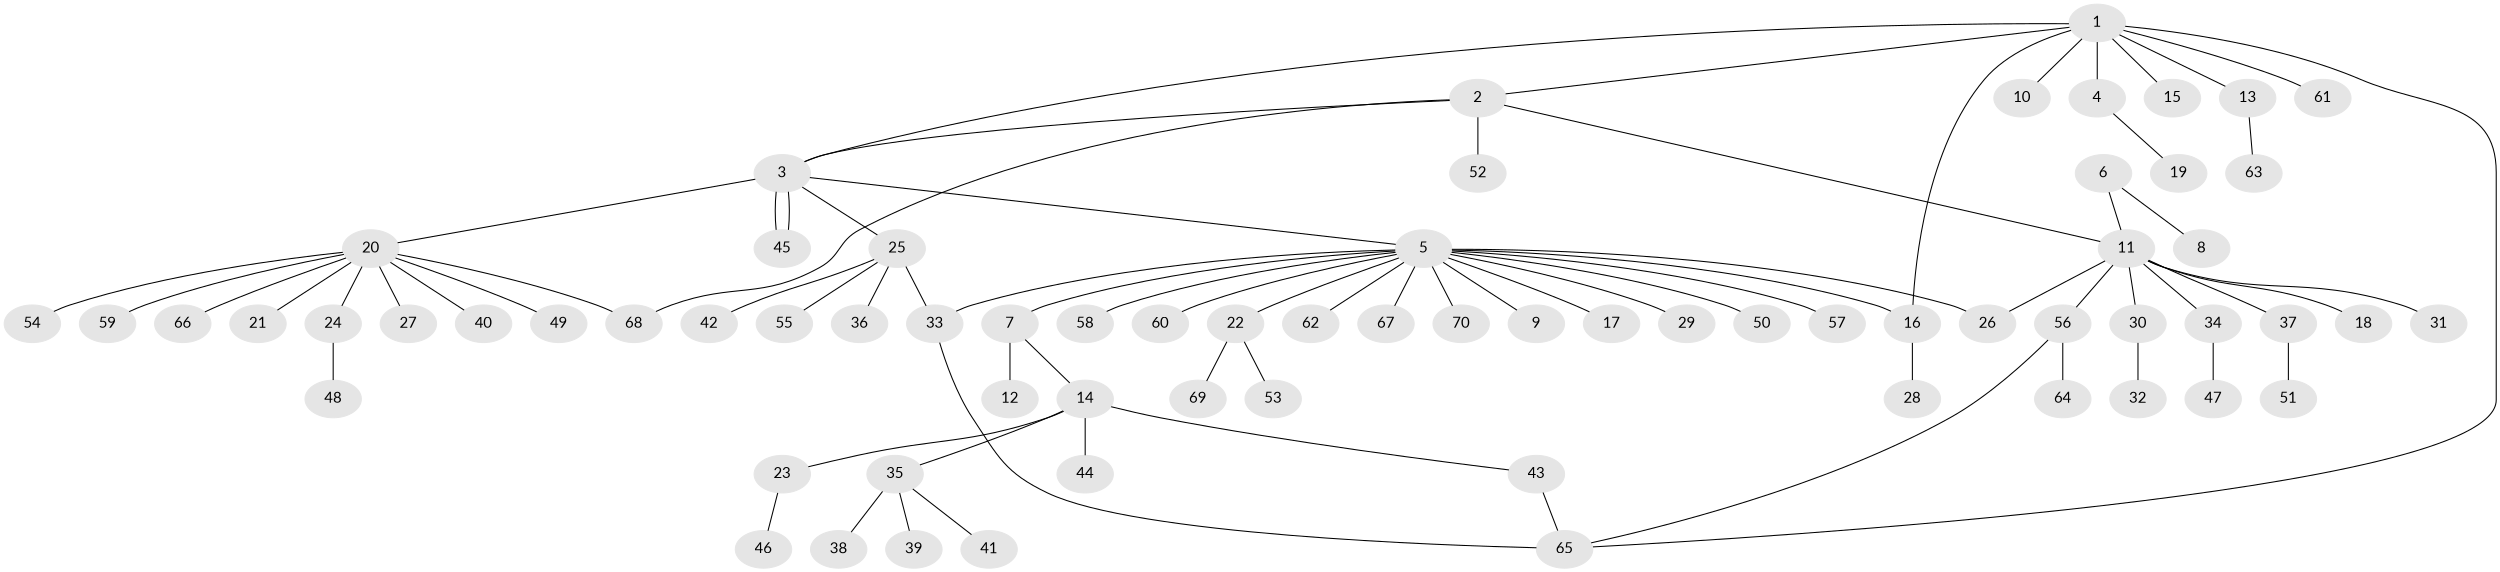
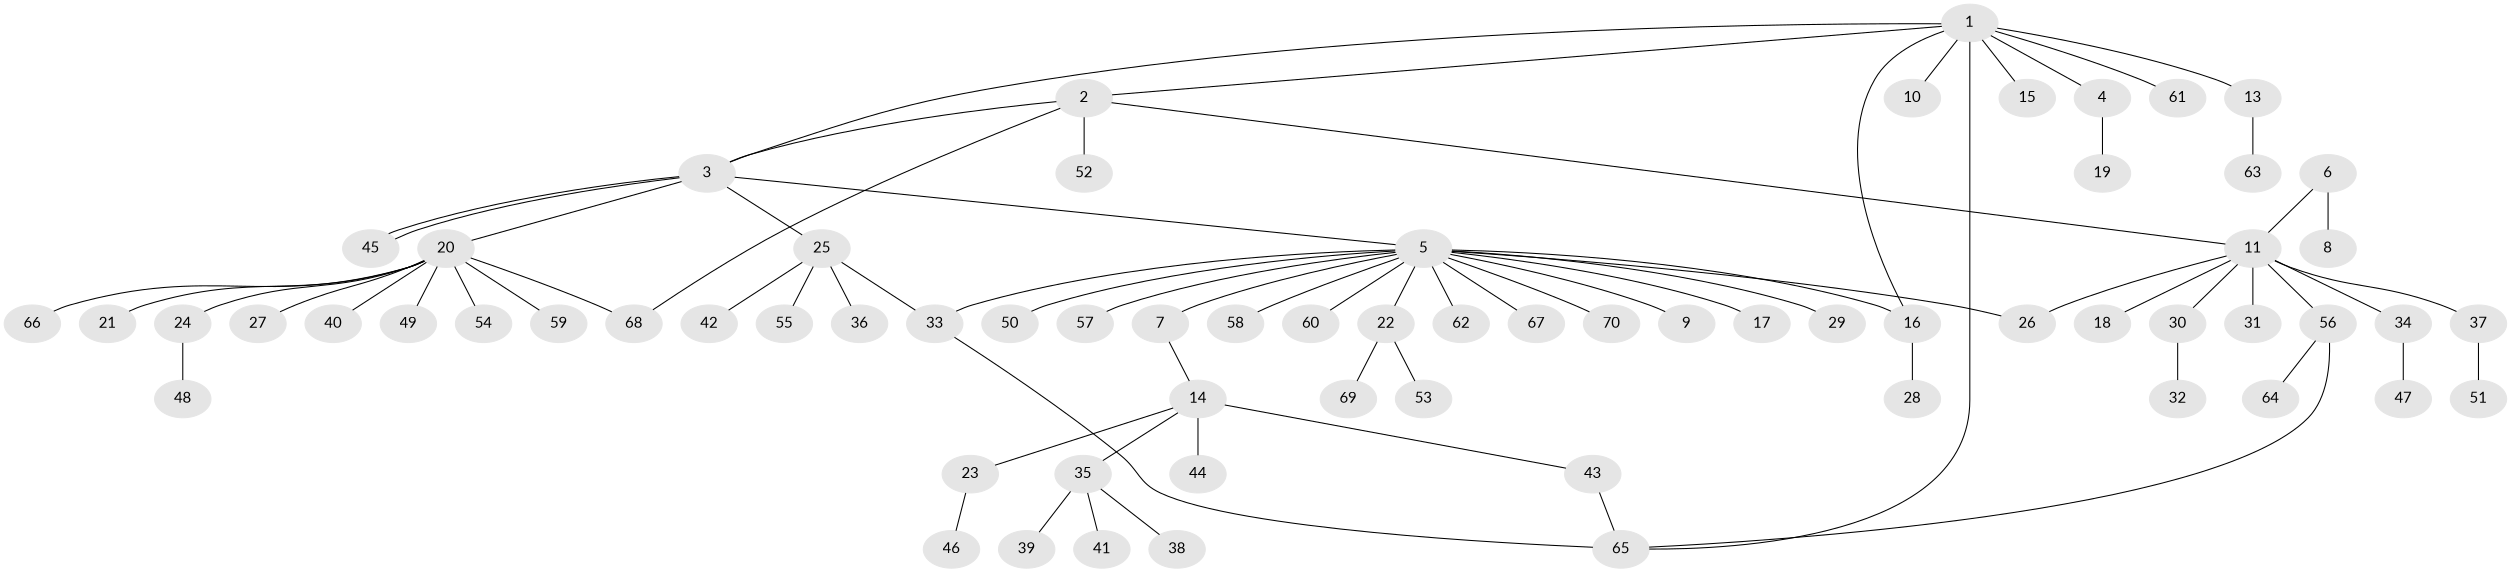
(1010, 399) -> none
